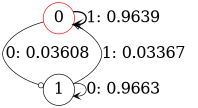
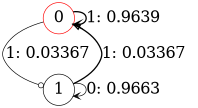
(52, 54) -> (52, 54)
(101, 57) -> (101, 57)
